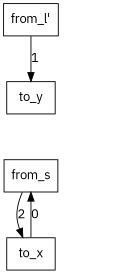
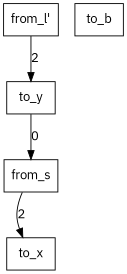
none -> (99, 20)
(35, 59) -> (35, 59)
(31, 219) -> (31, 132)
